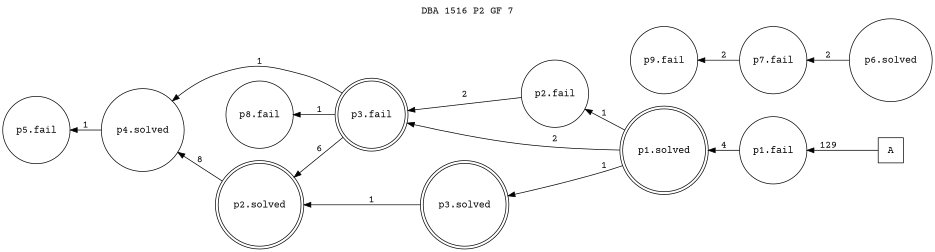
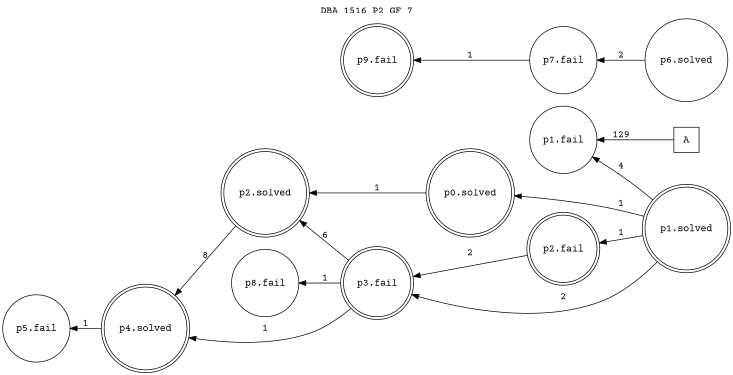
(724, 55) -> (470, 55)
(664, 60) -> (377, 60)
(555, 94) -> (563, 249)
(143, 130) -> (146, 328)
(728, 150) -> (626, 179)
(465, 205) -> (470, 193)
